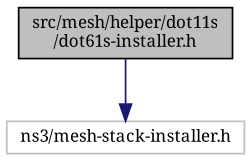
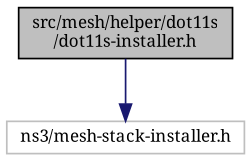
(126, 33) -> (126, 33)
